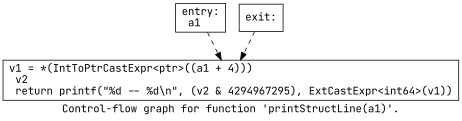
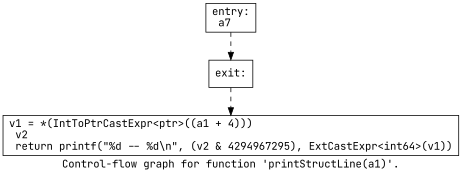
(191, 23) -> (221, 23)
(213, 43) -> (231, 42)
